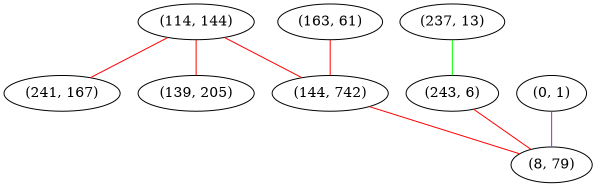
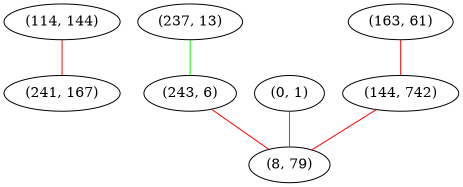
(263, 58) -> none
(196, 93) -> none
